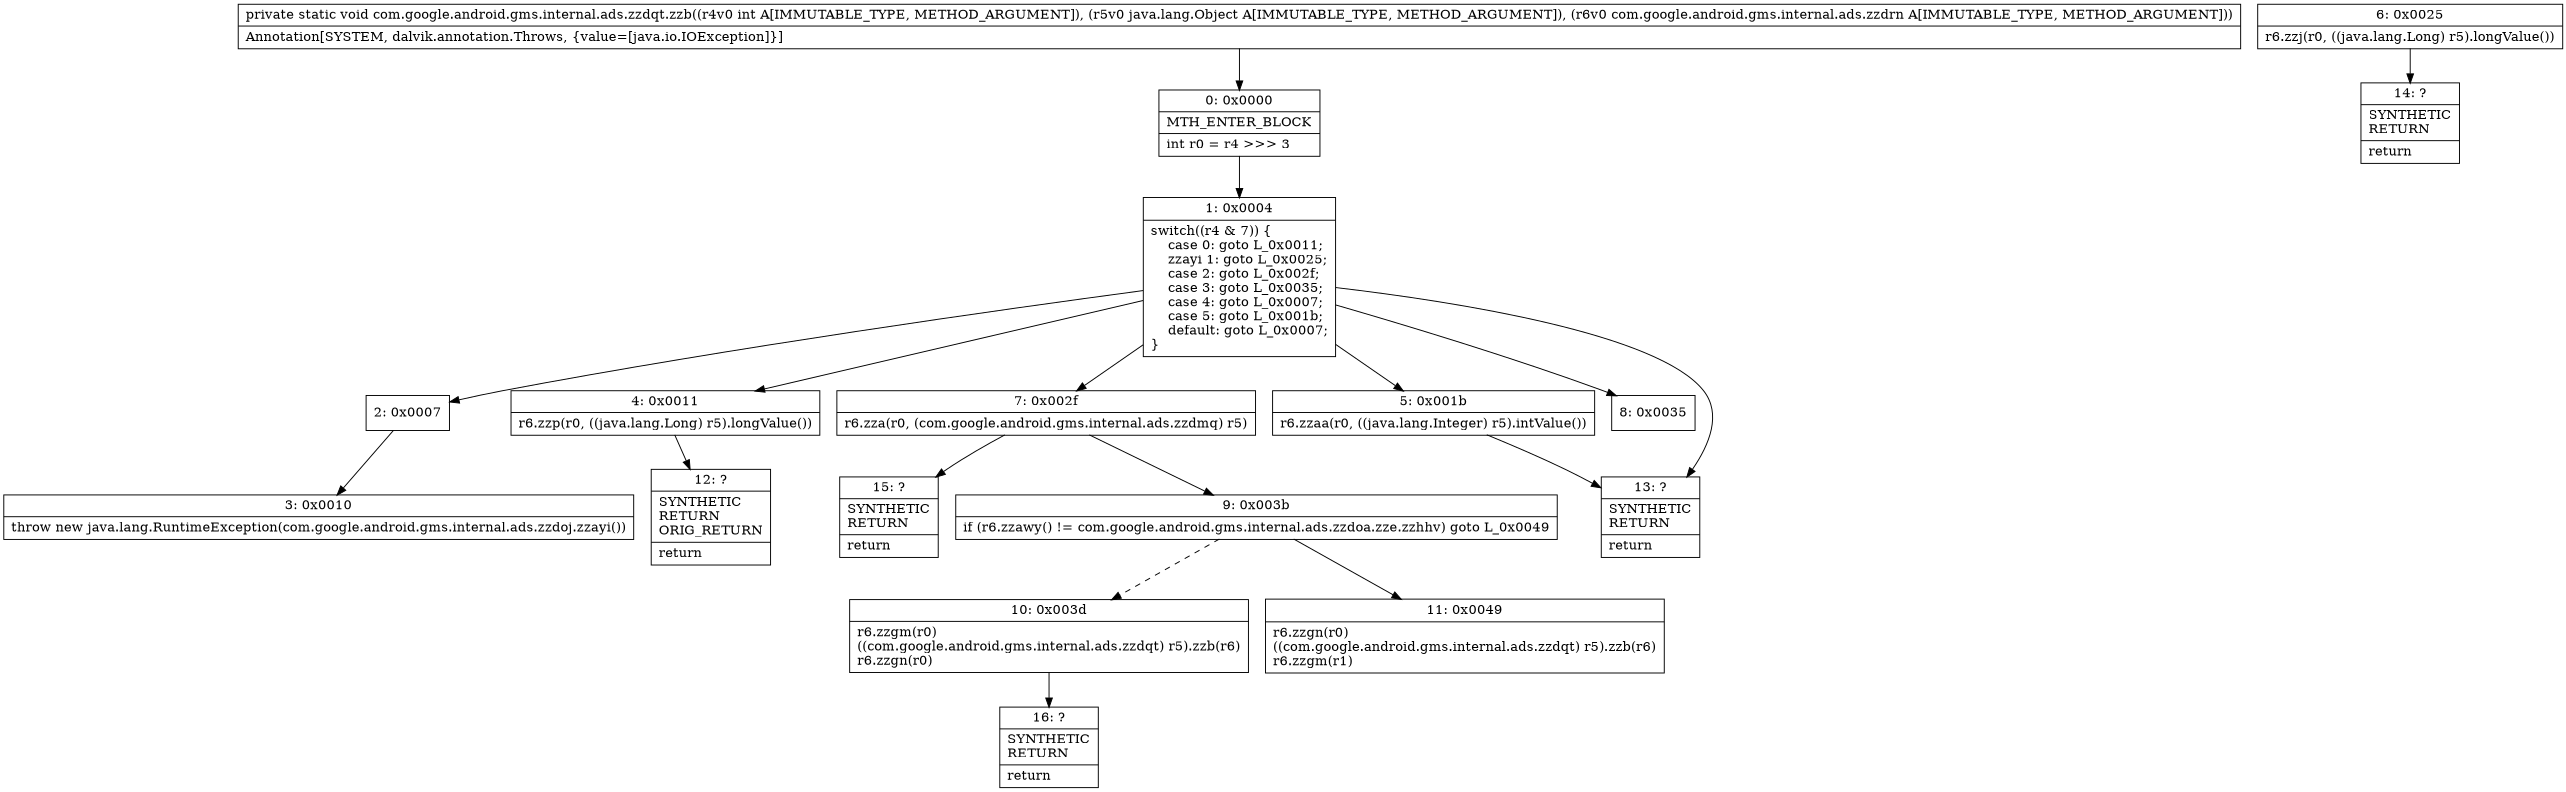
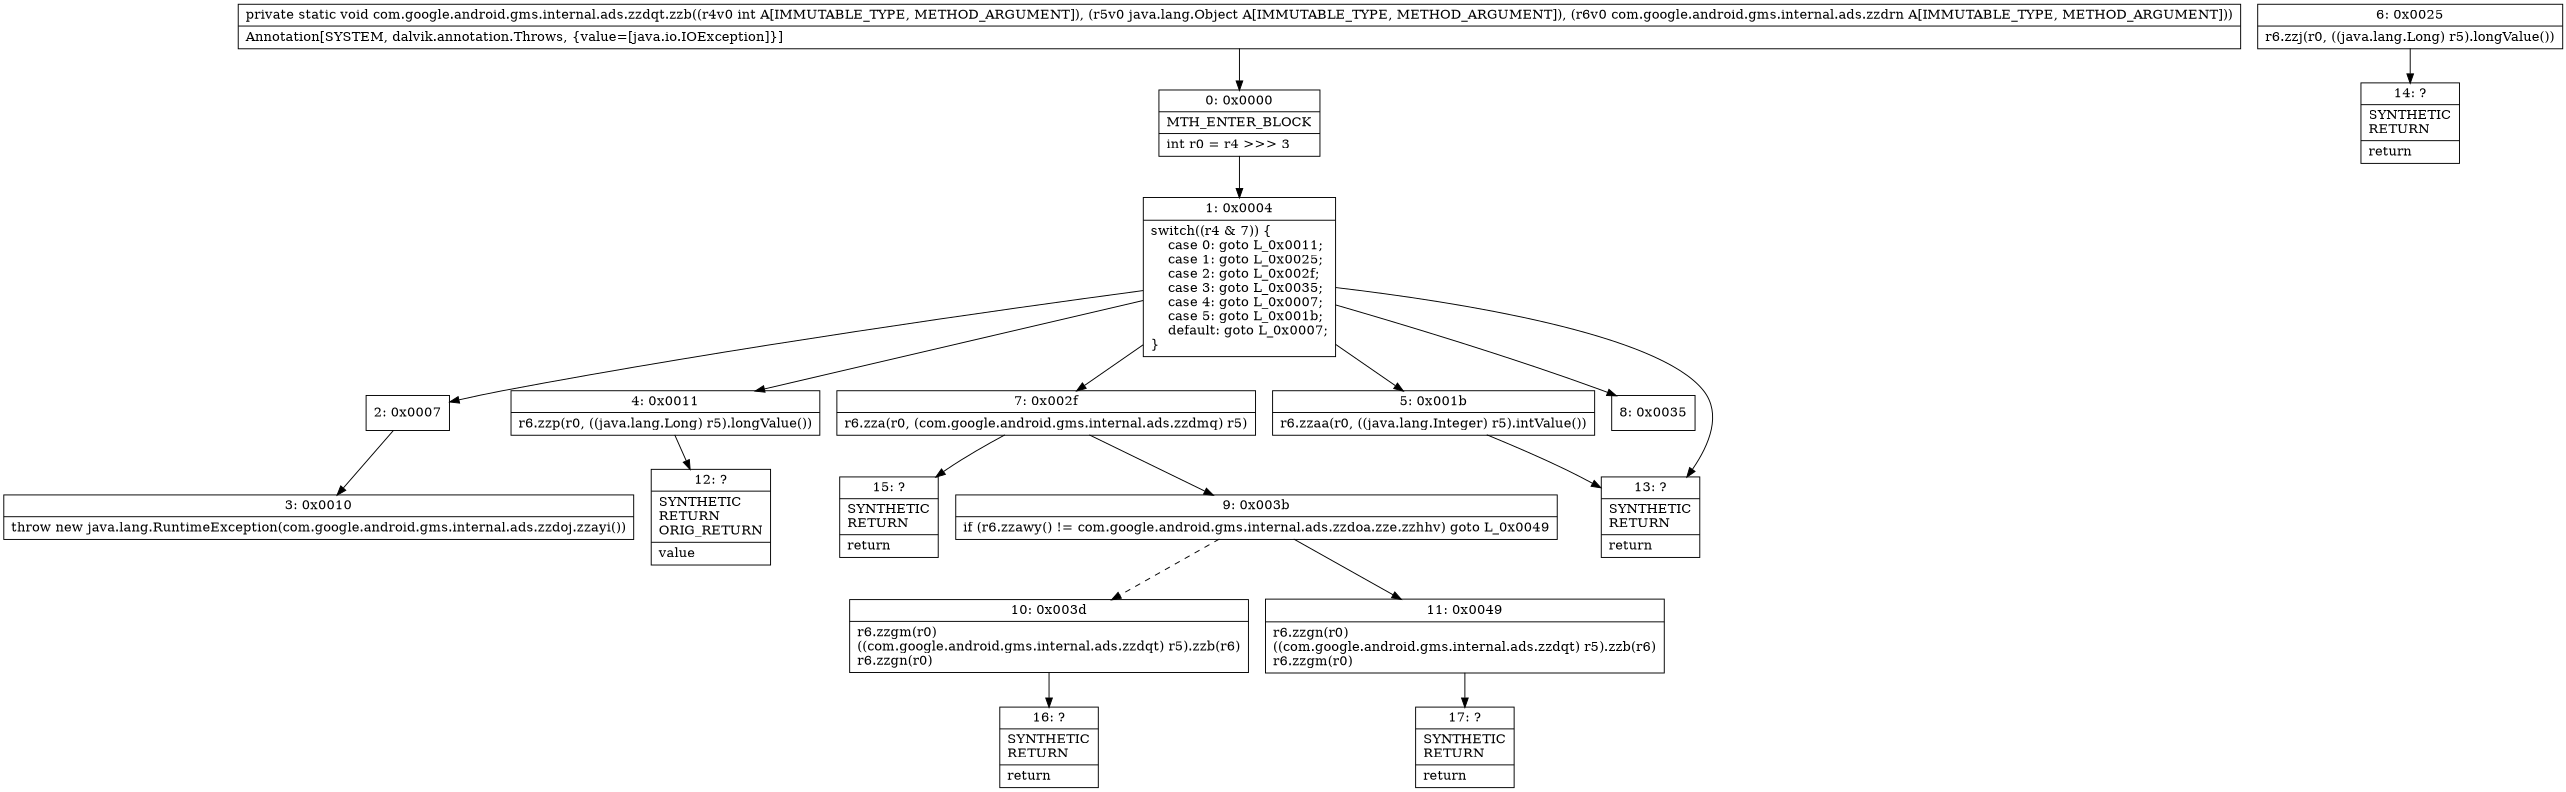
(1239, 260) -> (1237, 260)
(681, 553) -> (677, 553)
(1313, 661) -> (1313, 661)
none -> (1465, 747)
